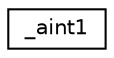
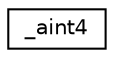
(57, 29) -> (57, 29)
